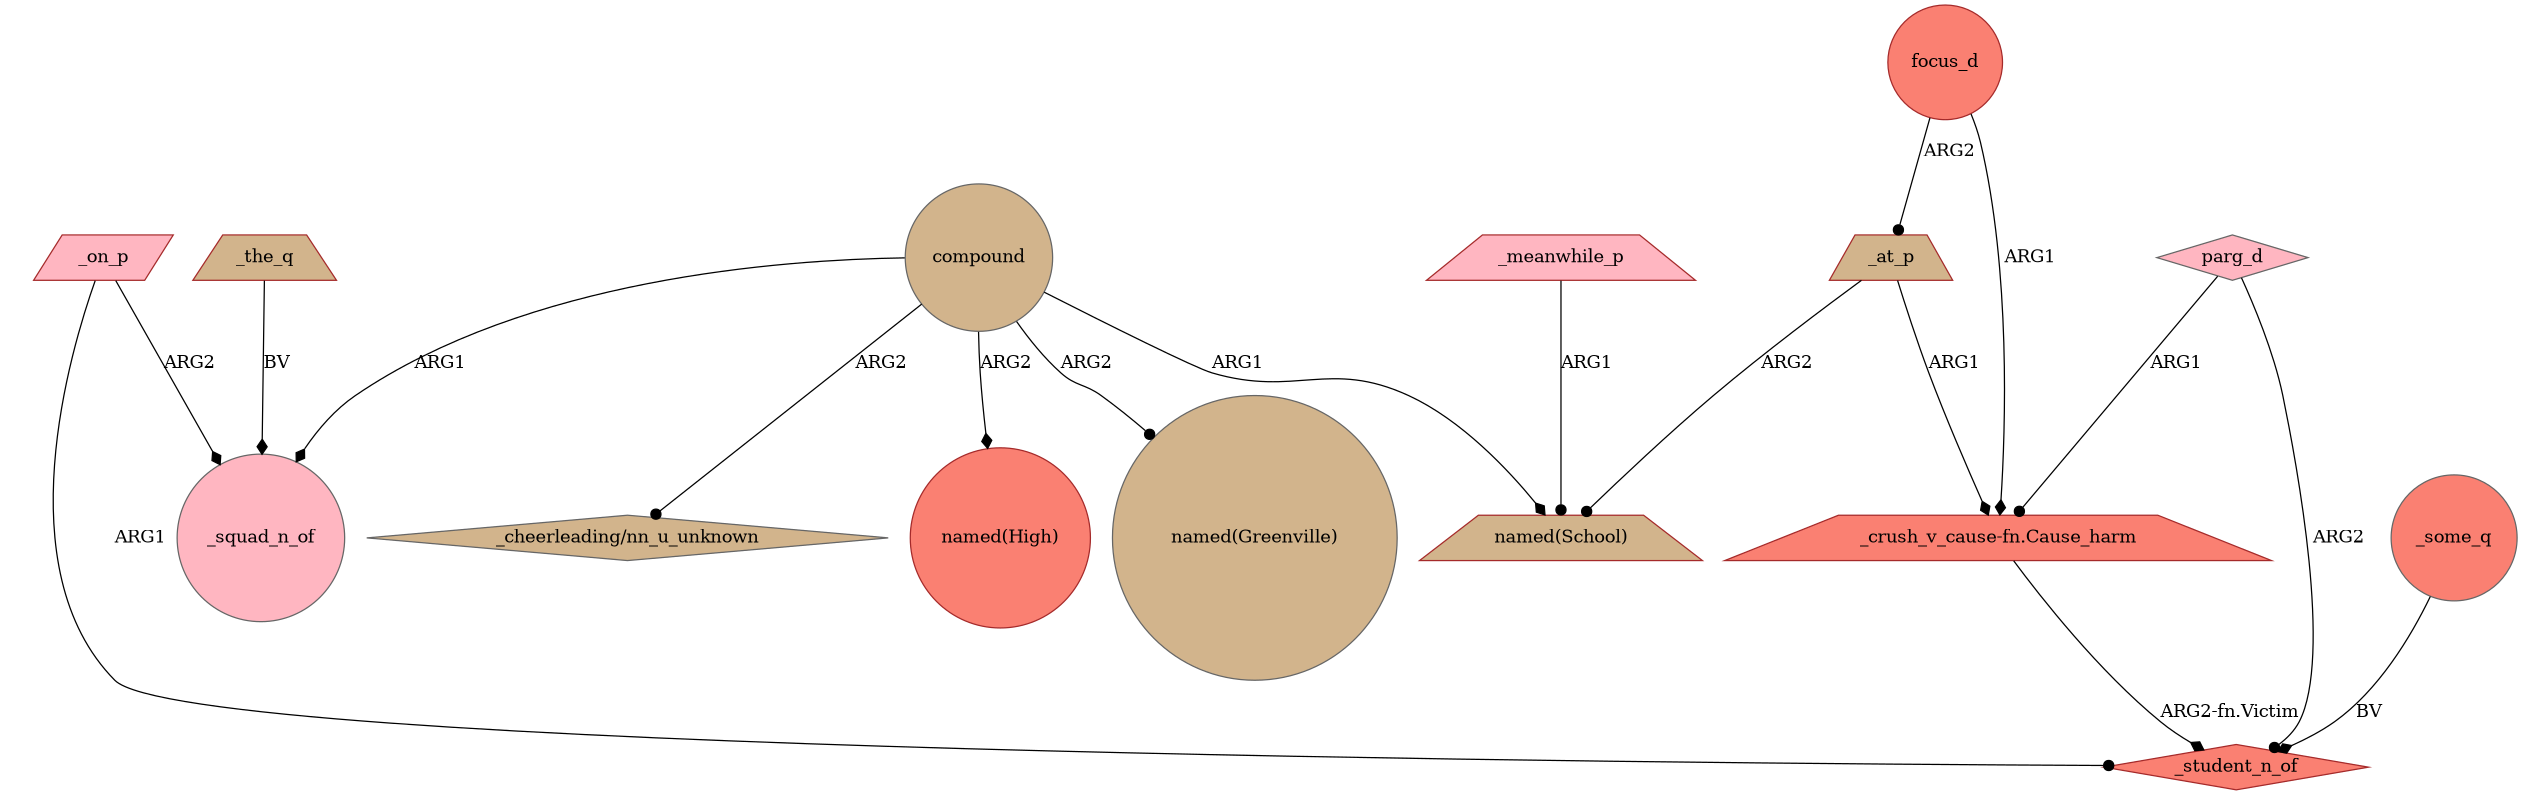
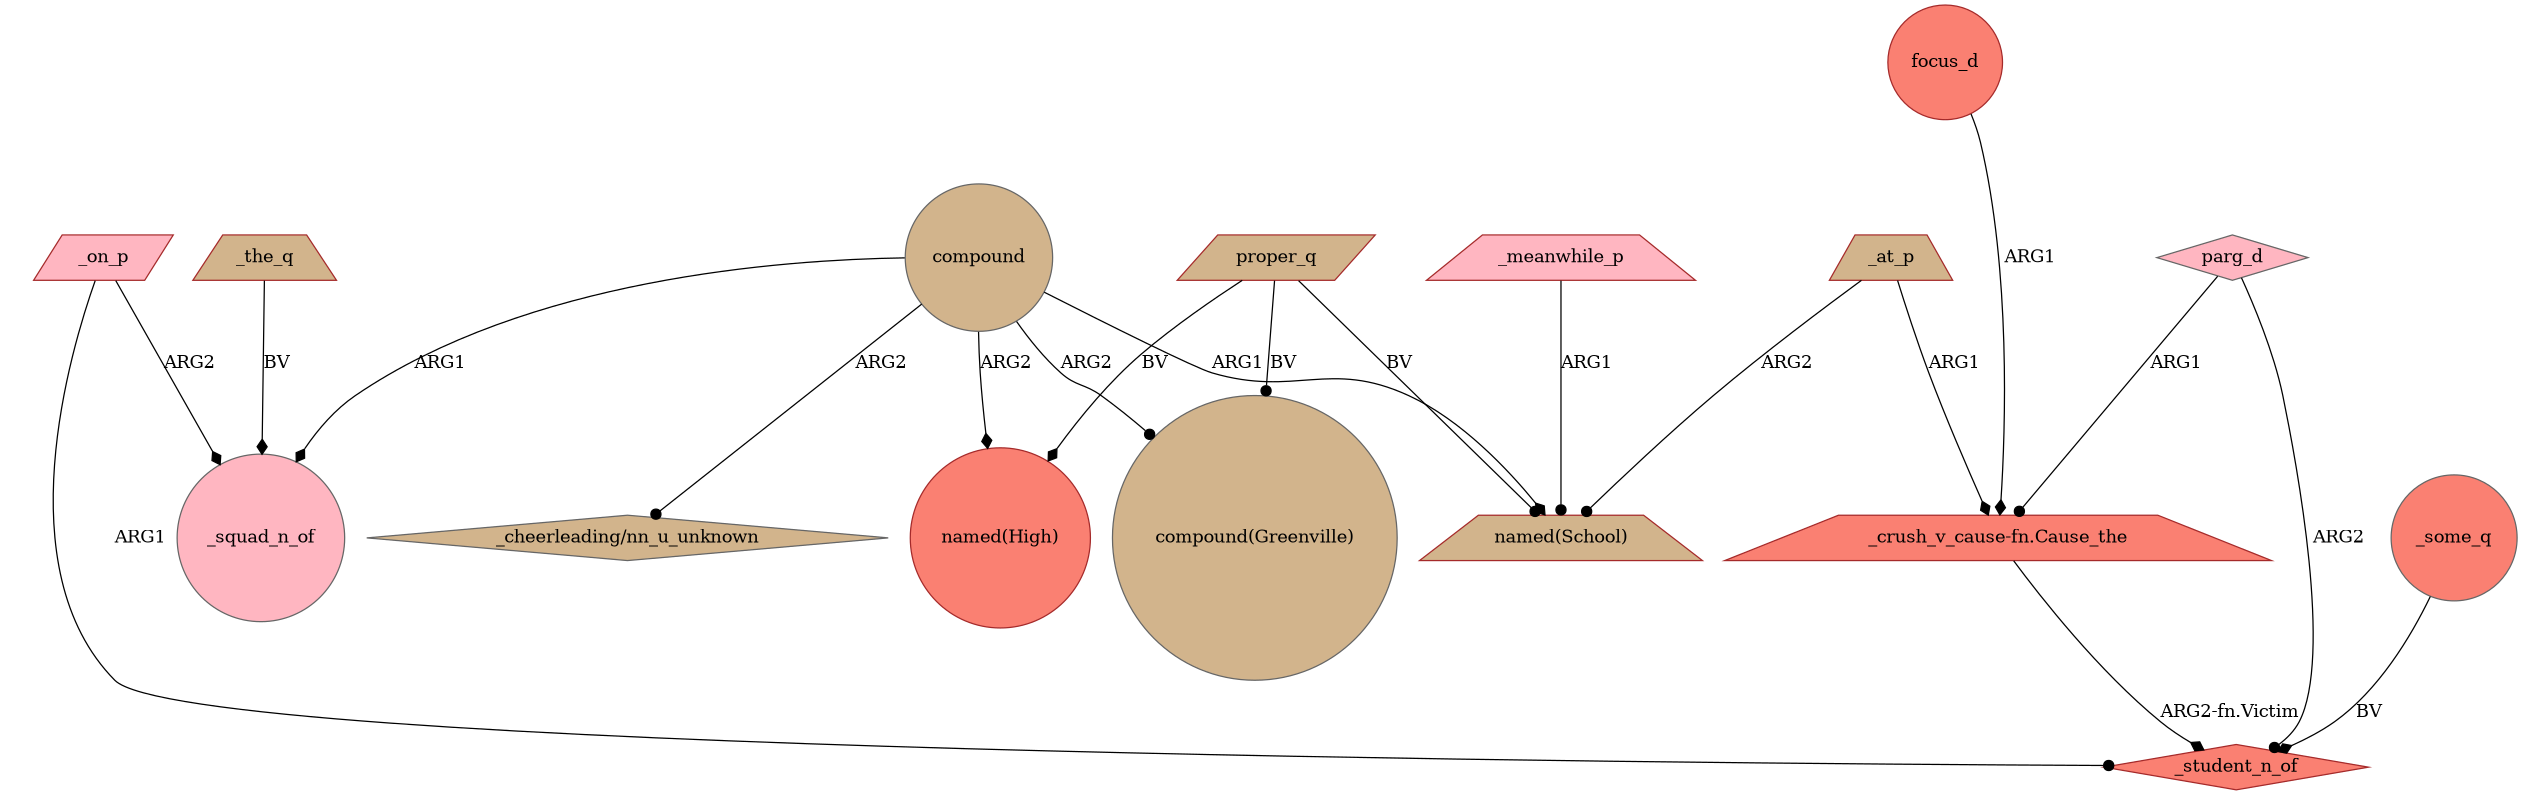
(1915, 171) -> none
none -> (1276, 258)
(1255, 538) -> (1255, 538)
(1998, 538) -> (1998, 538)
